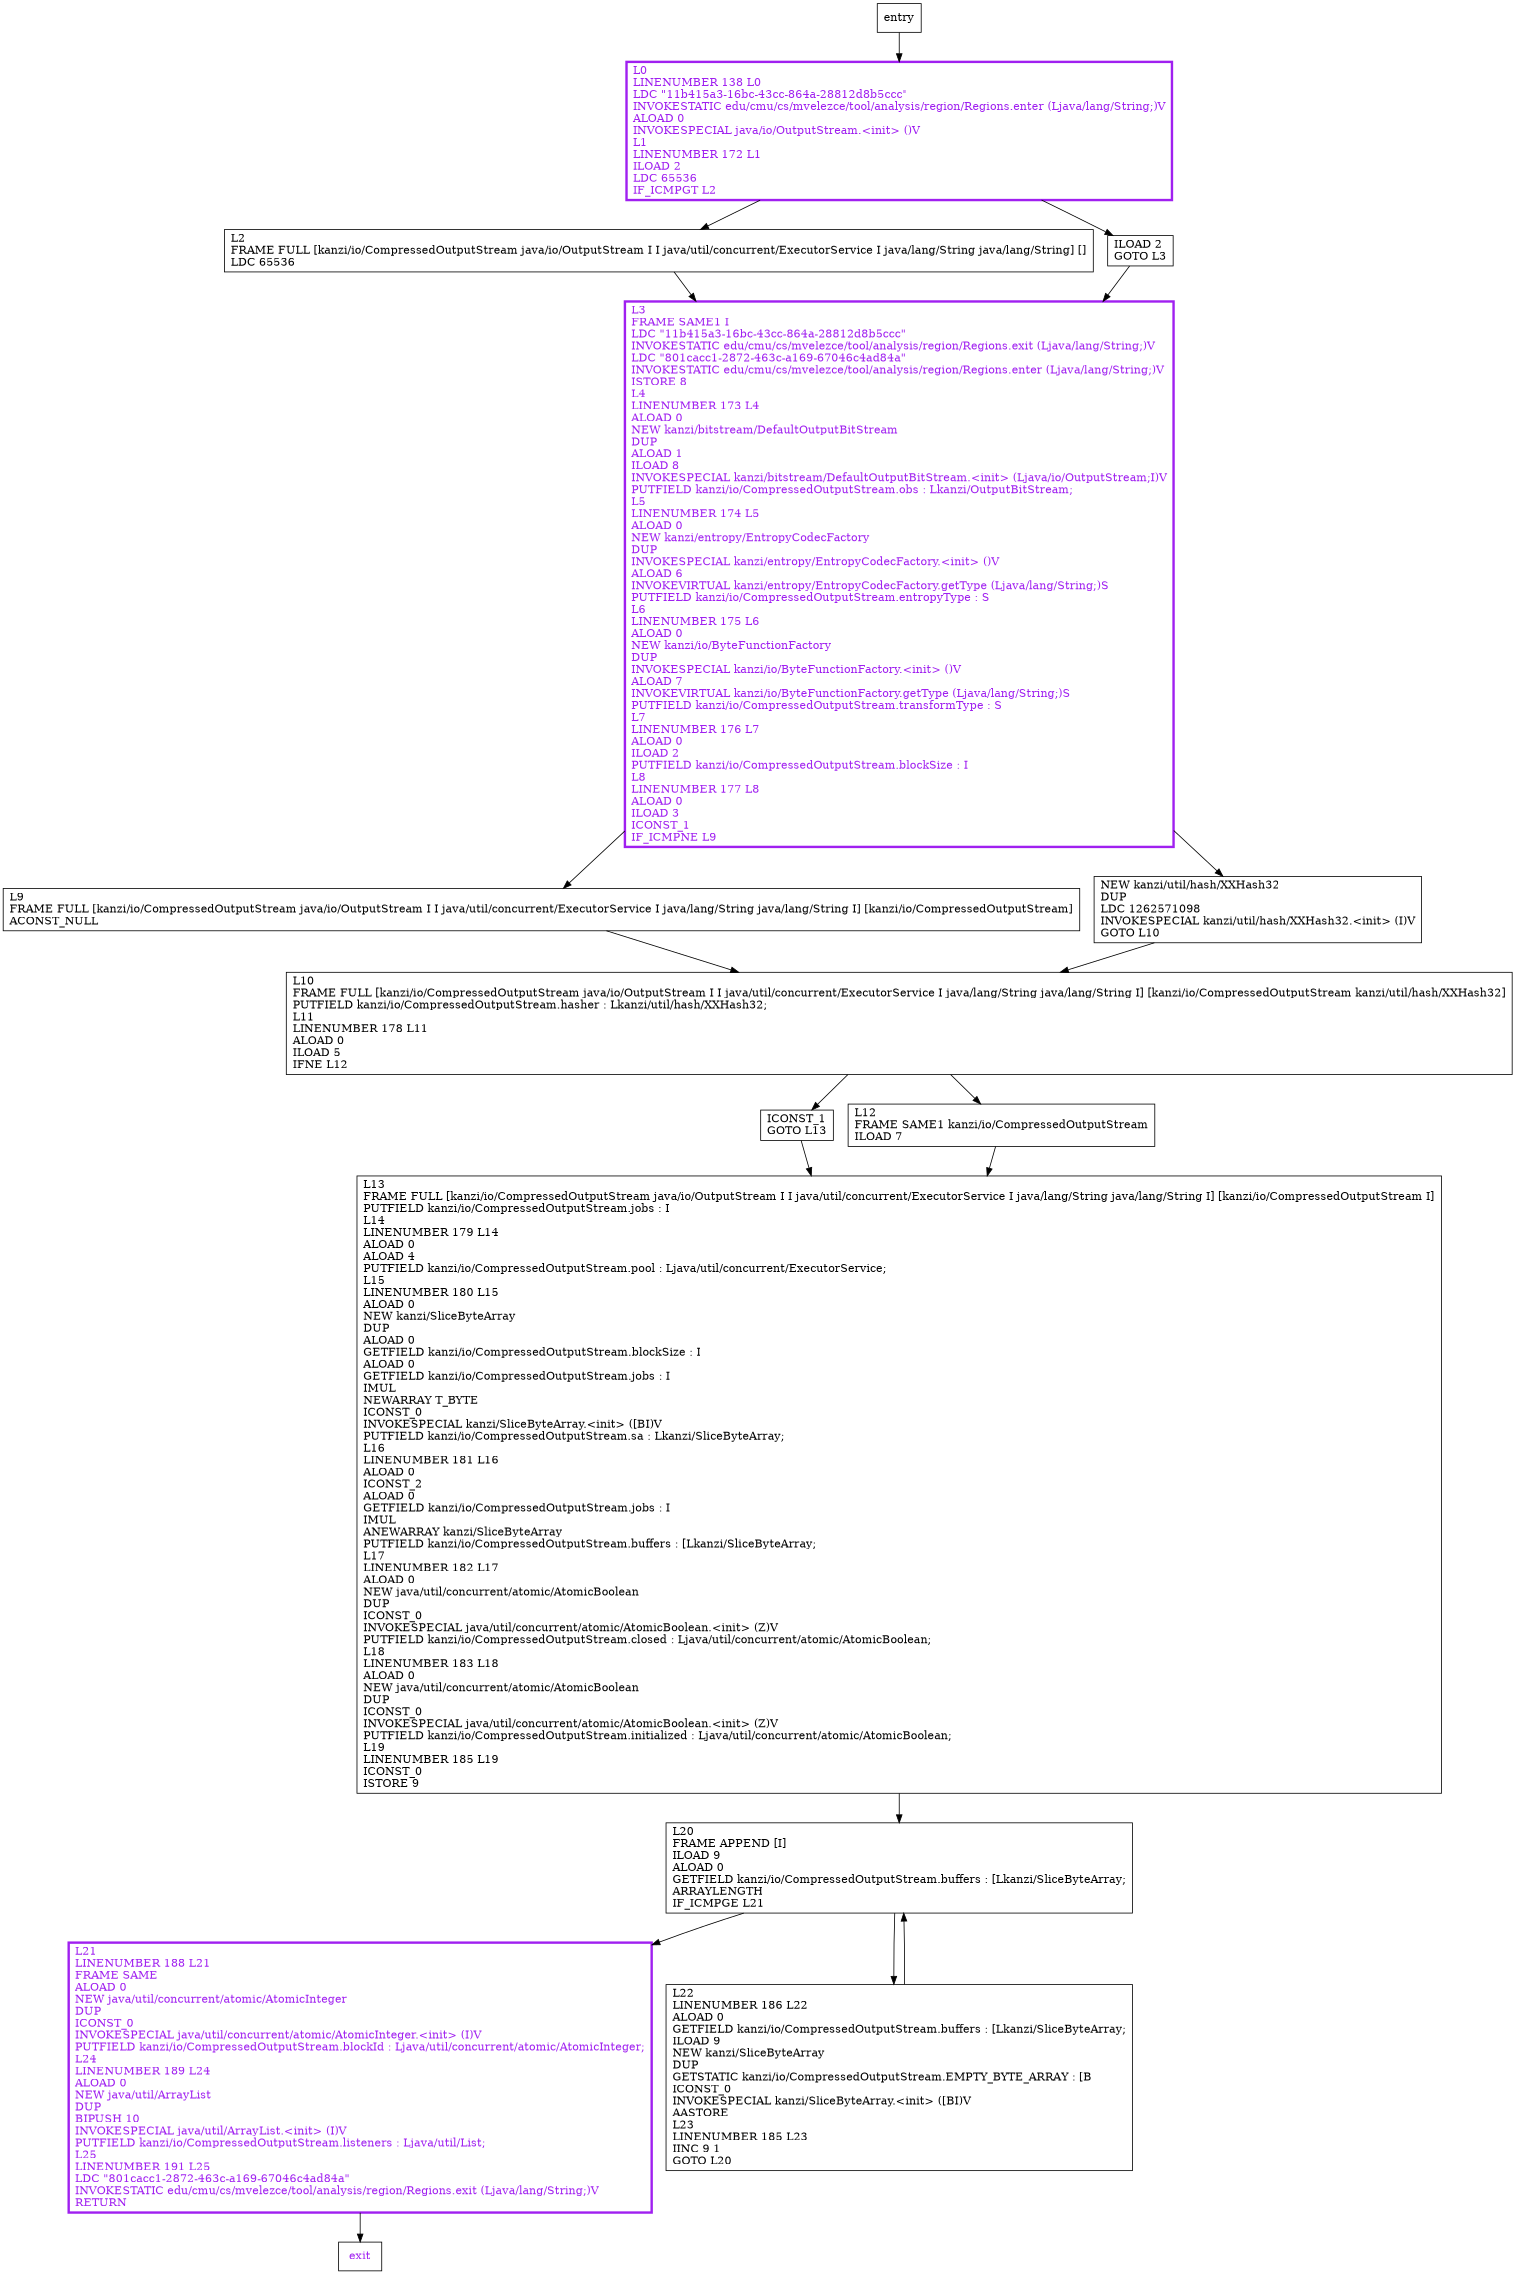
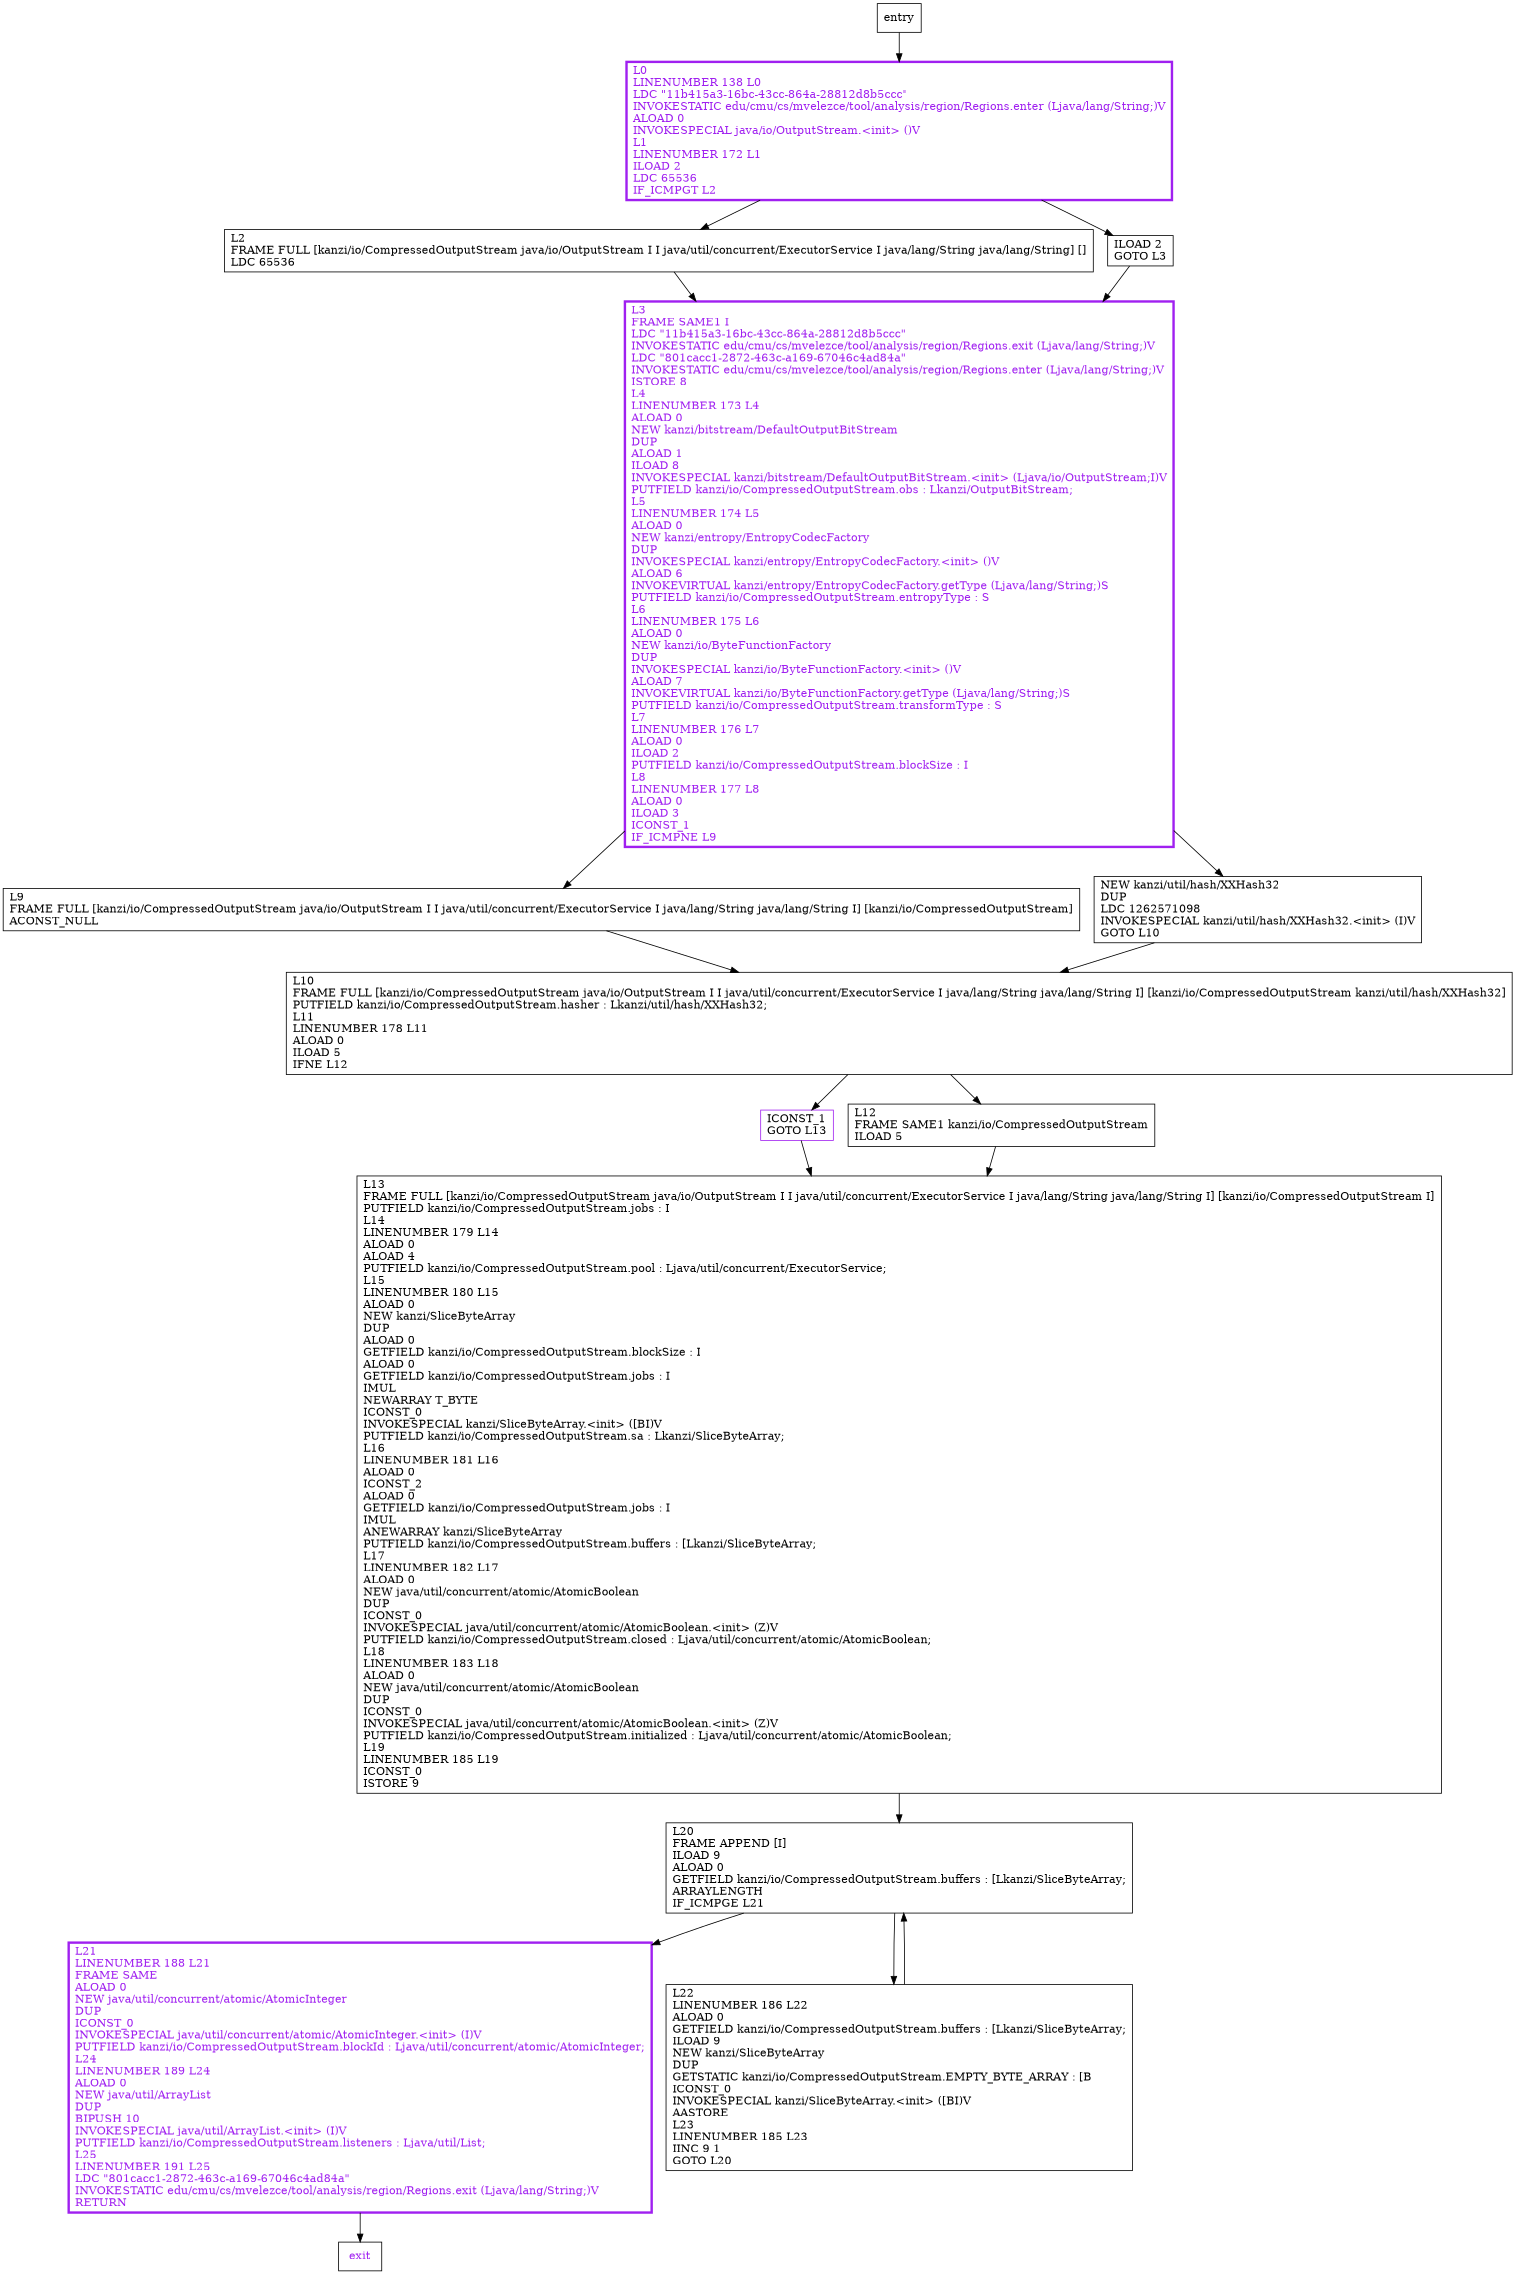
(797, 1125) -> (797, 1125)
(1001, 1125) -> (1001, 1125)
